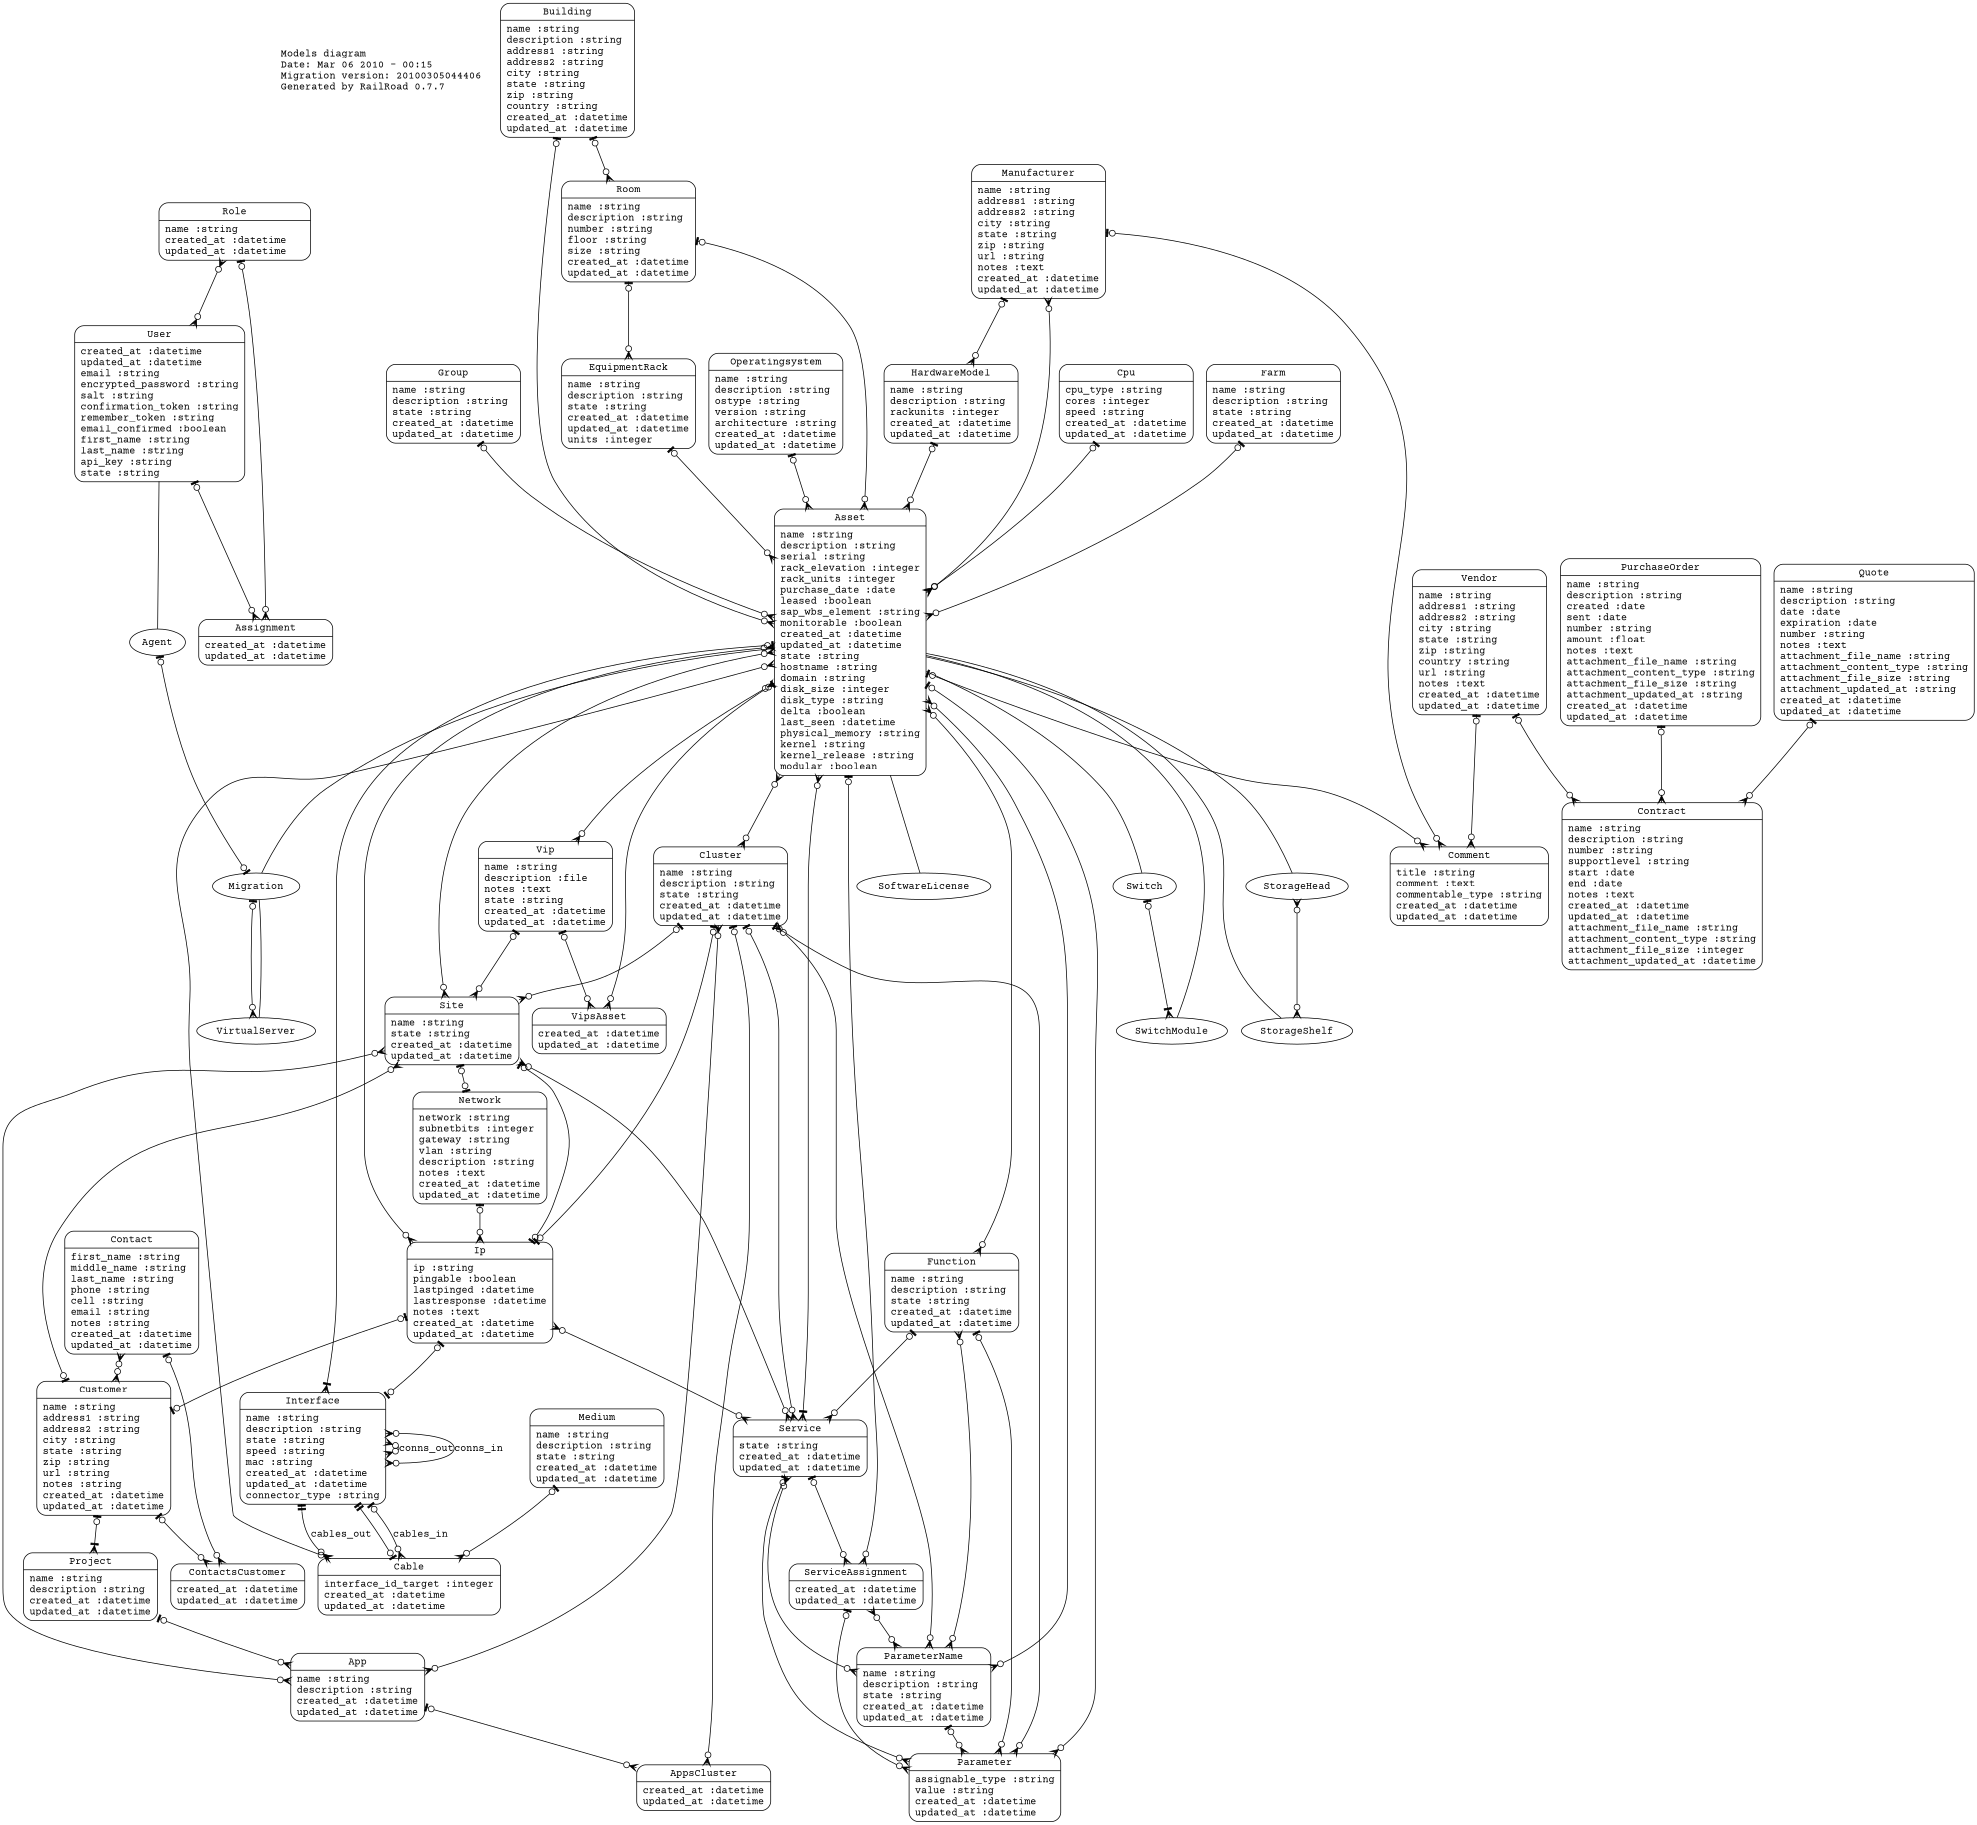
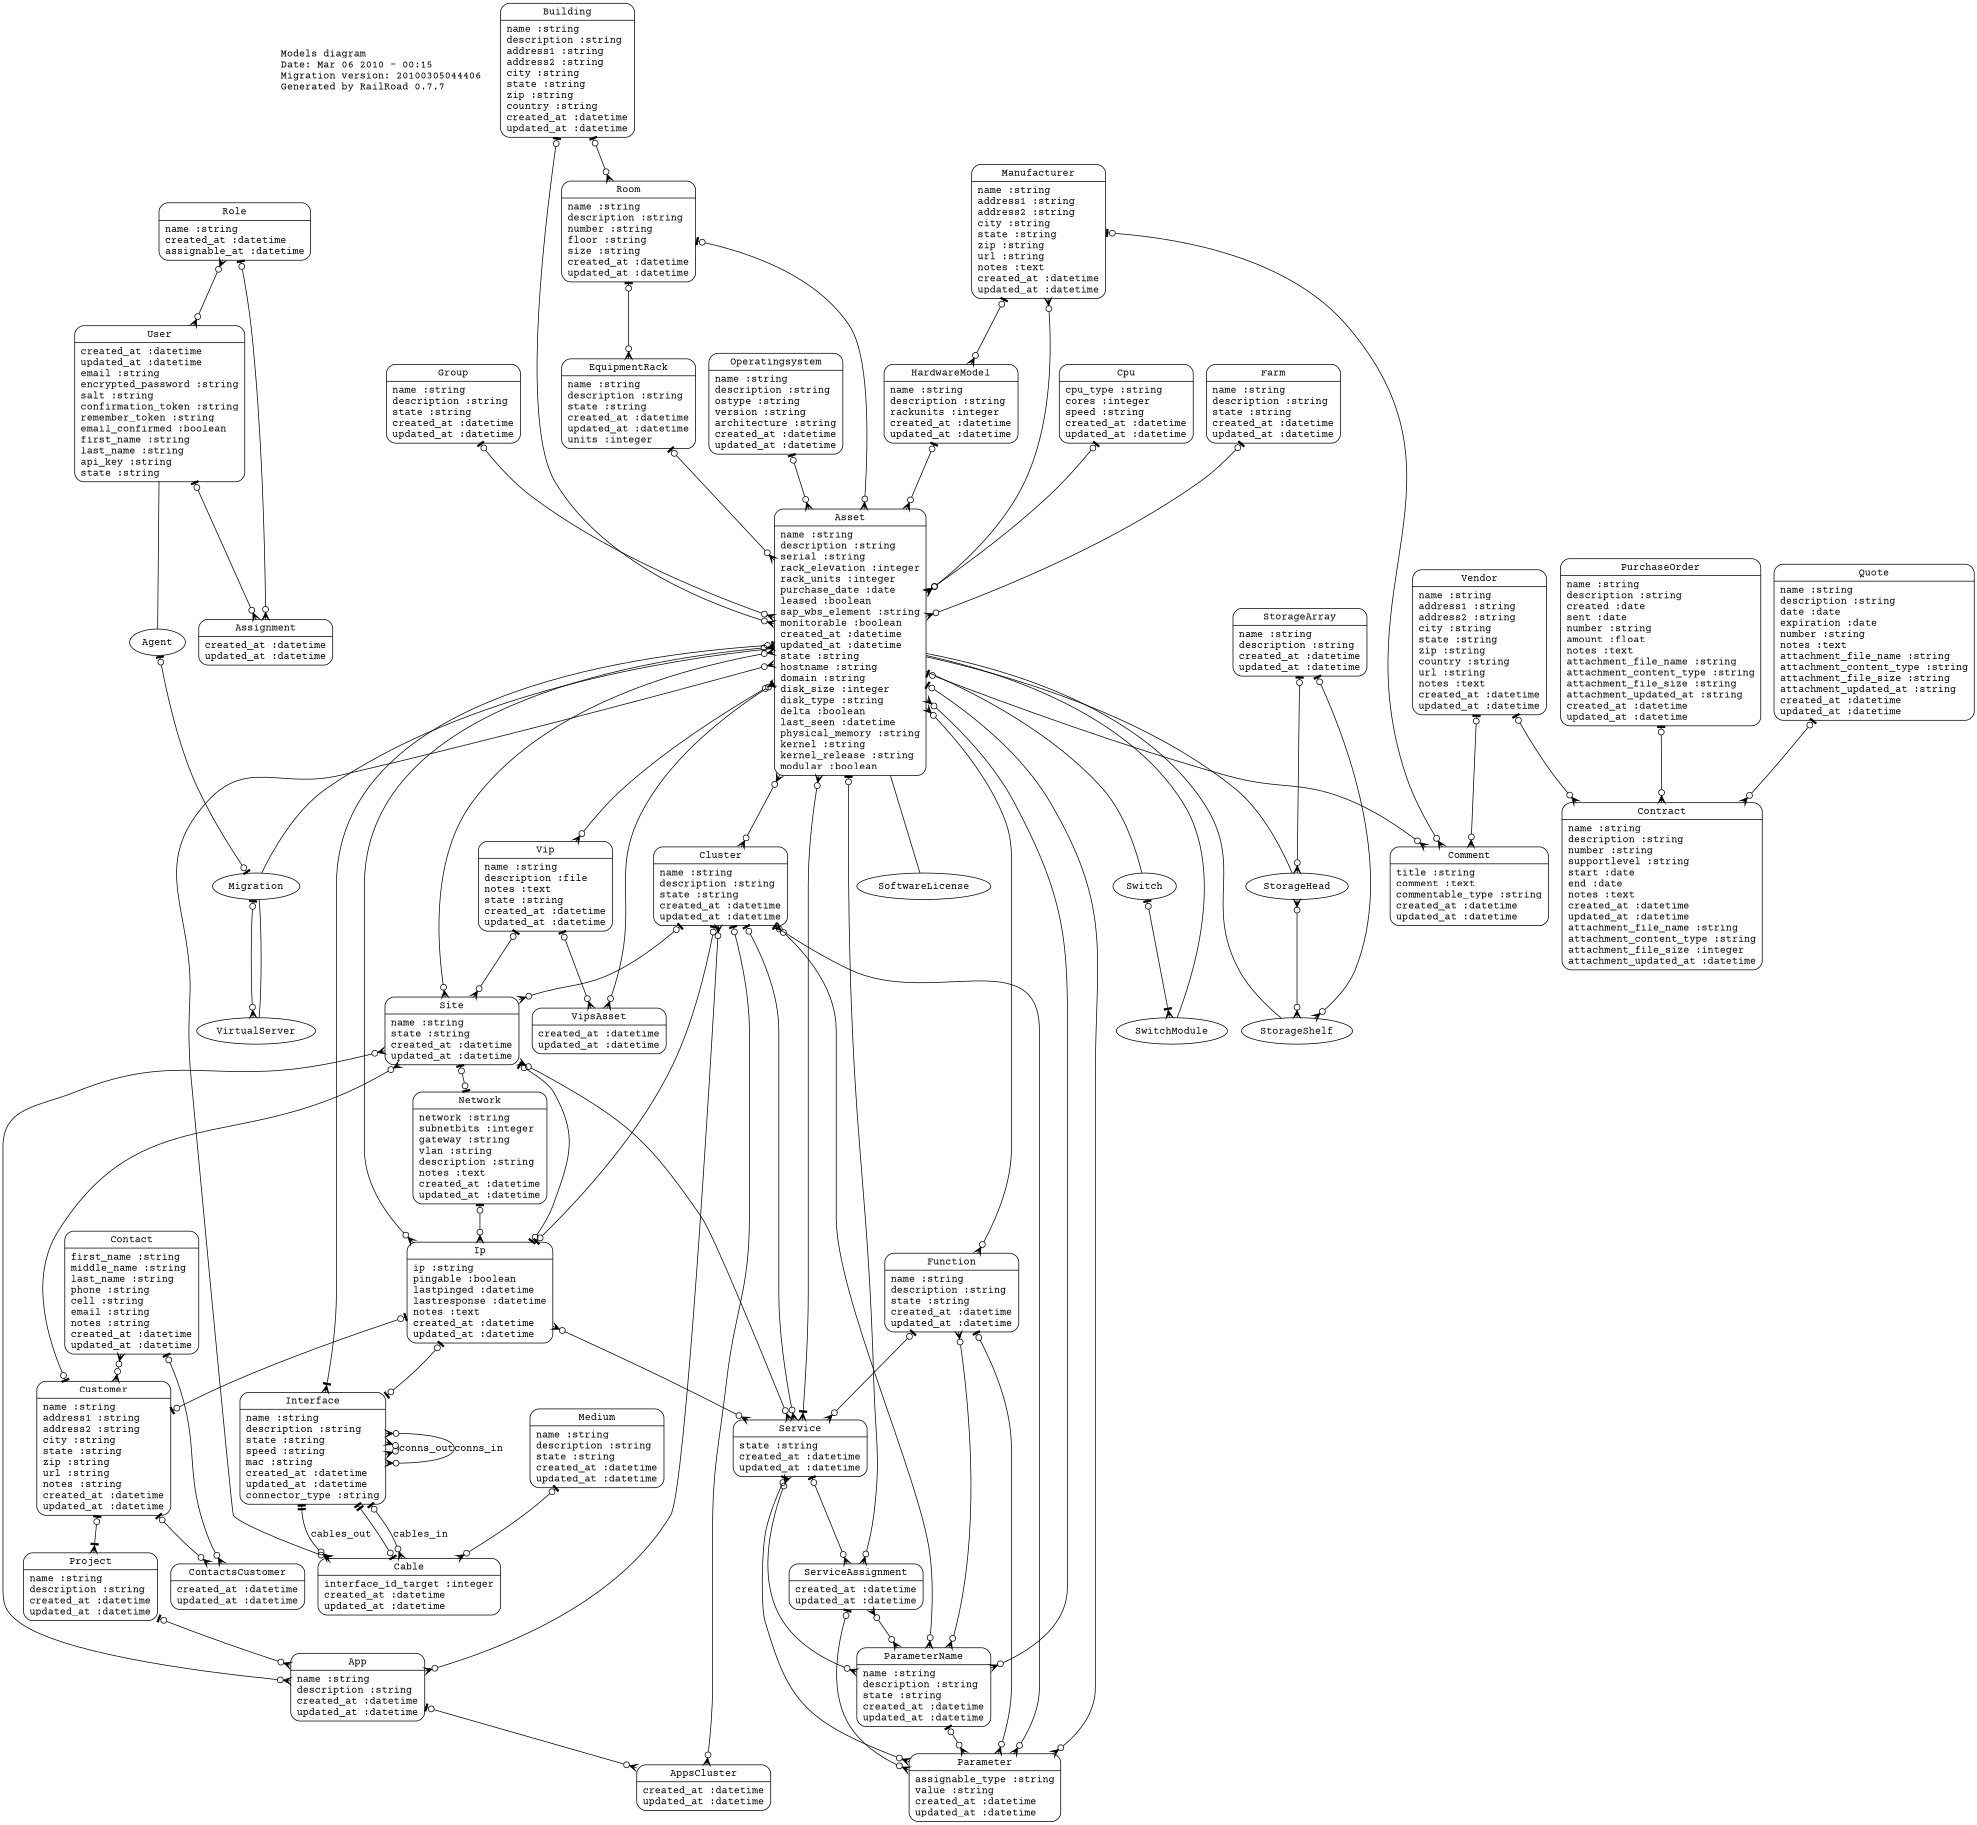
(226, 251) -> (235, 251)
none -> (1300, 642)
